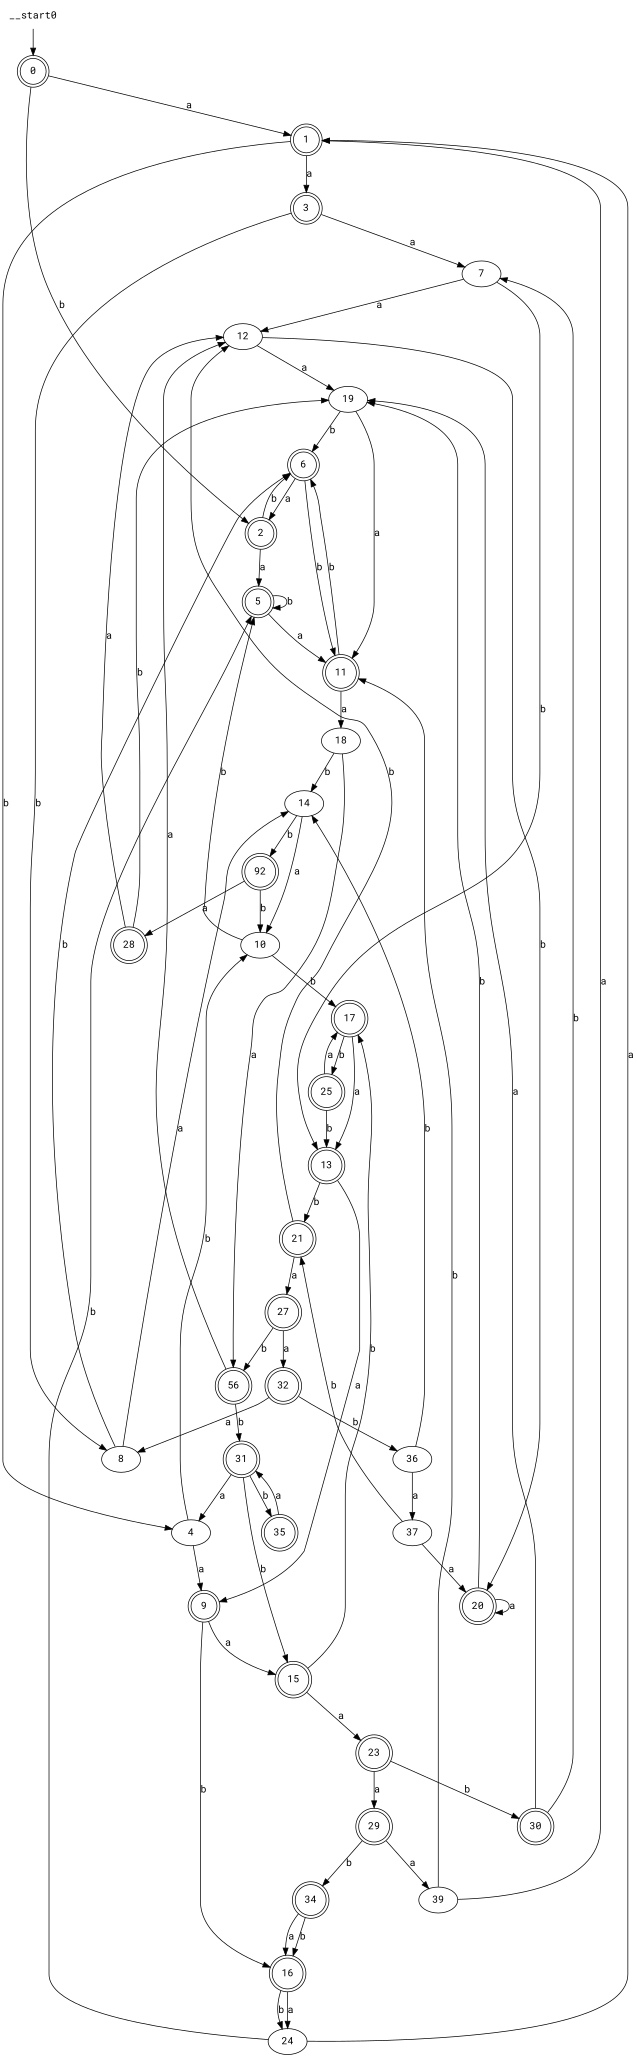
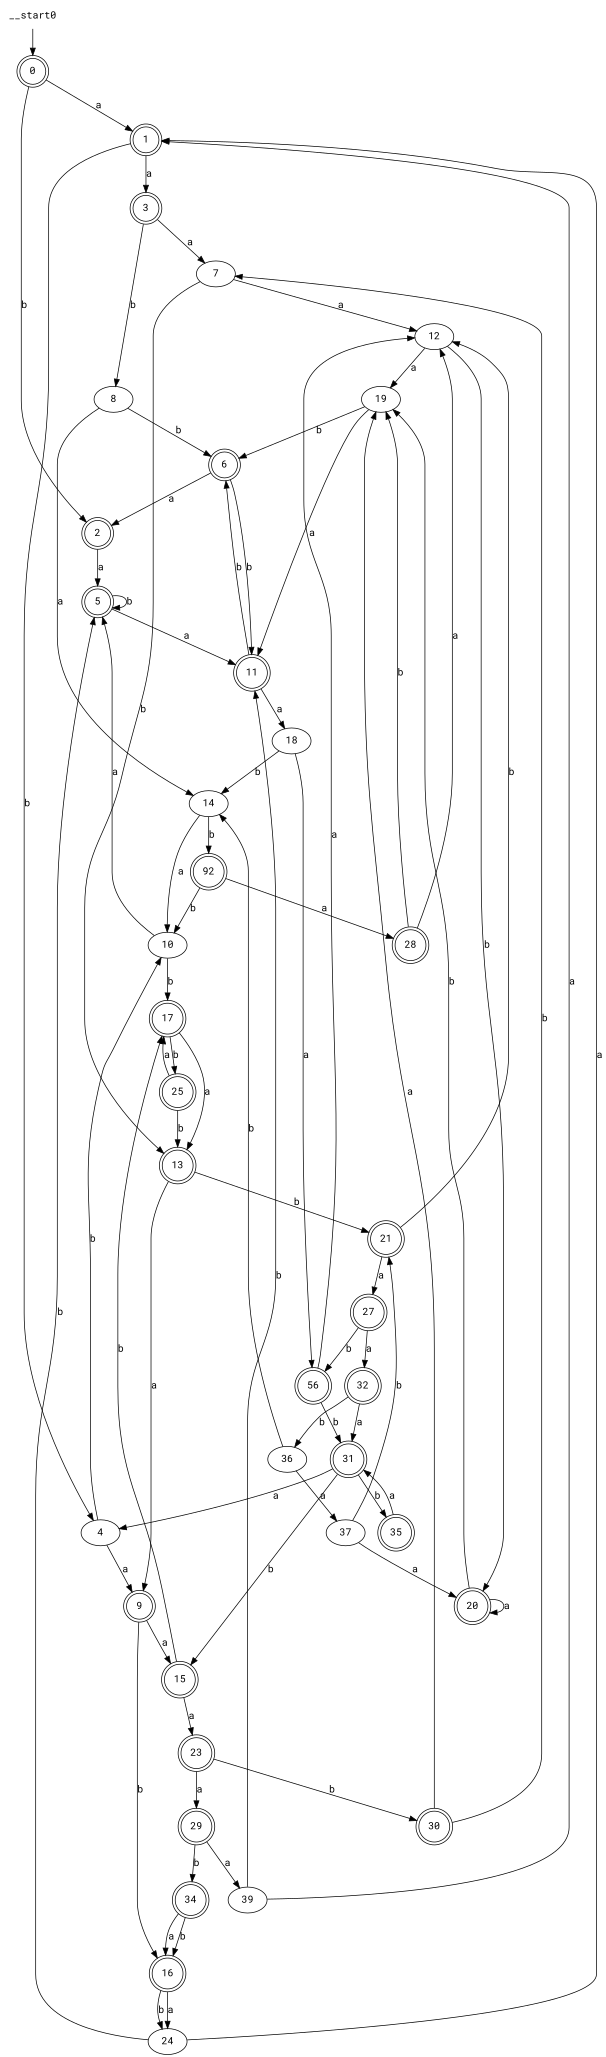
(270, 496) -> none
(224, 772) -> (115, 772)
(207, 1425) -> (356, 1419)
